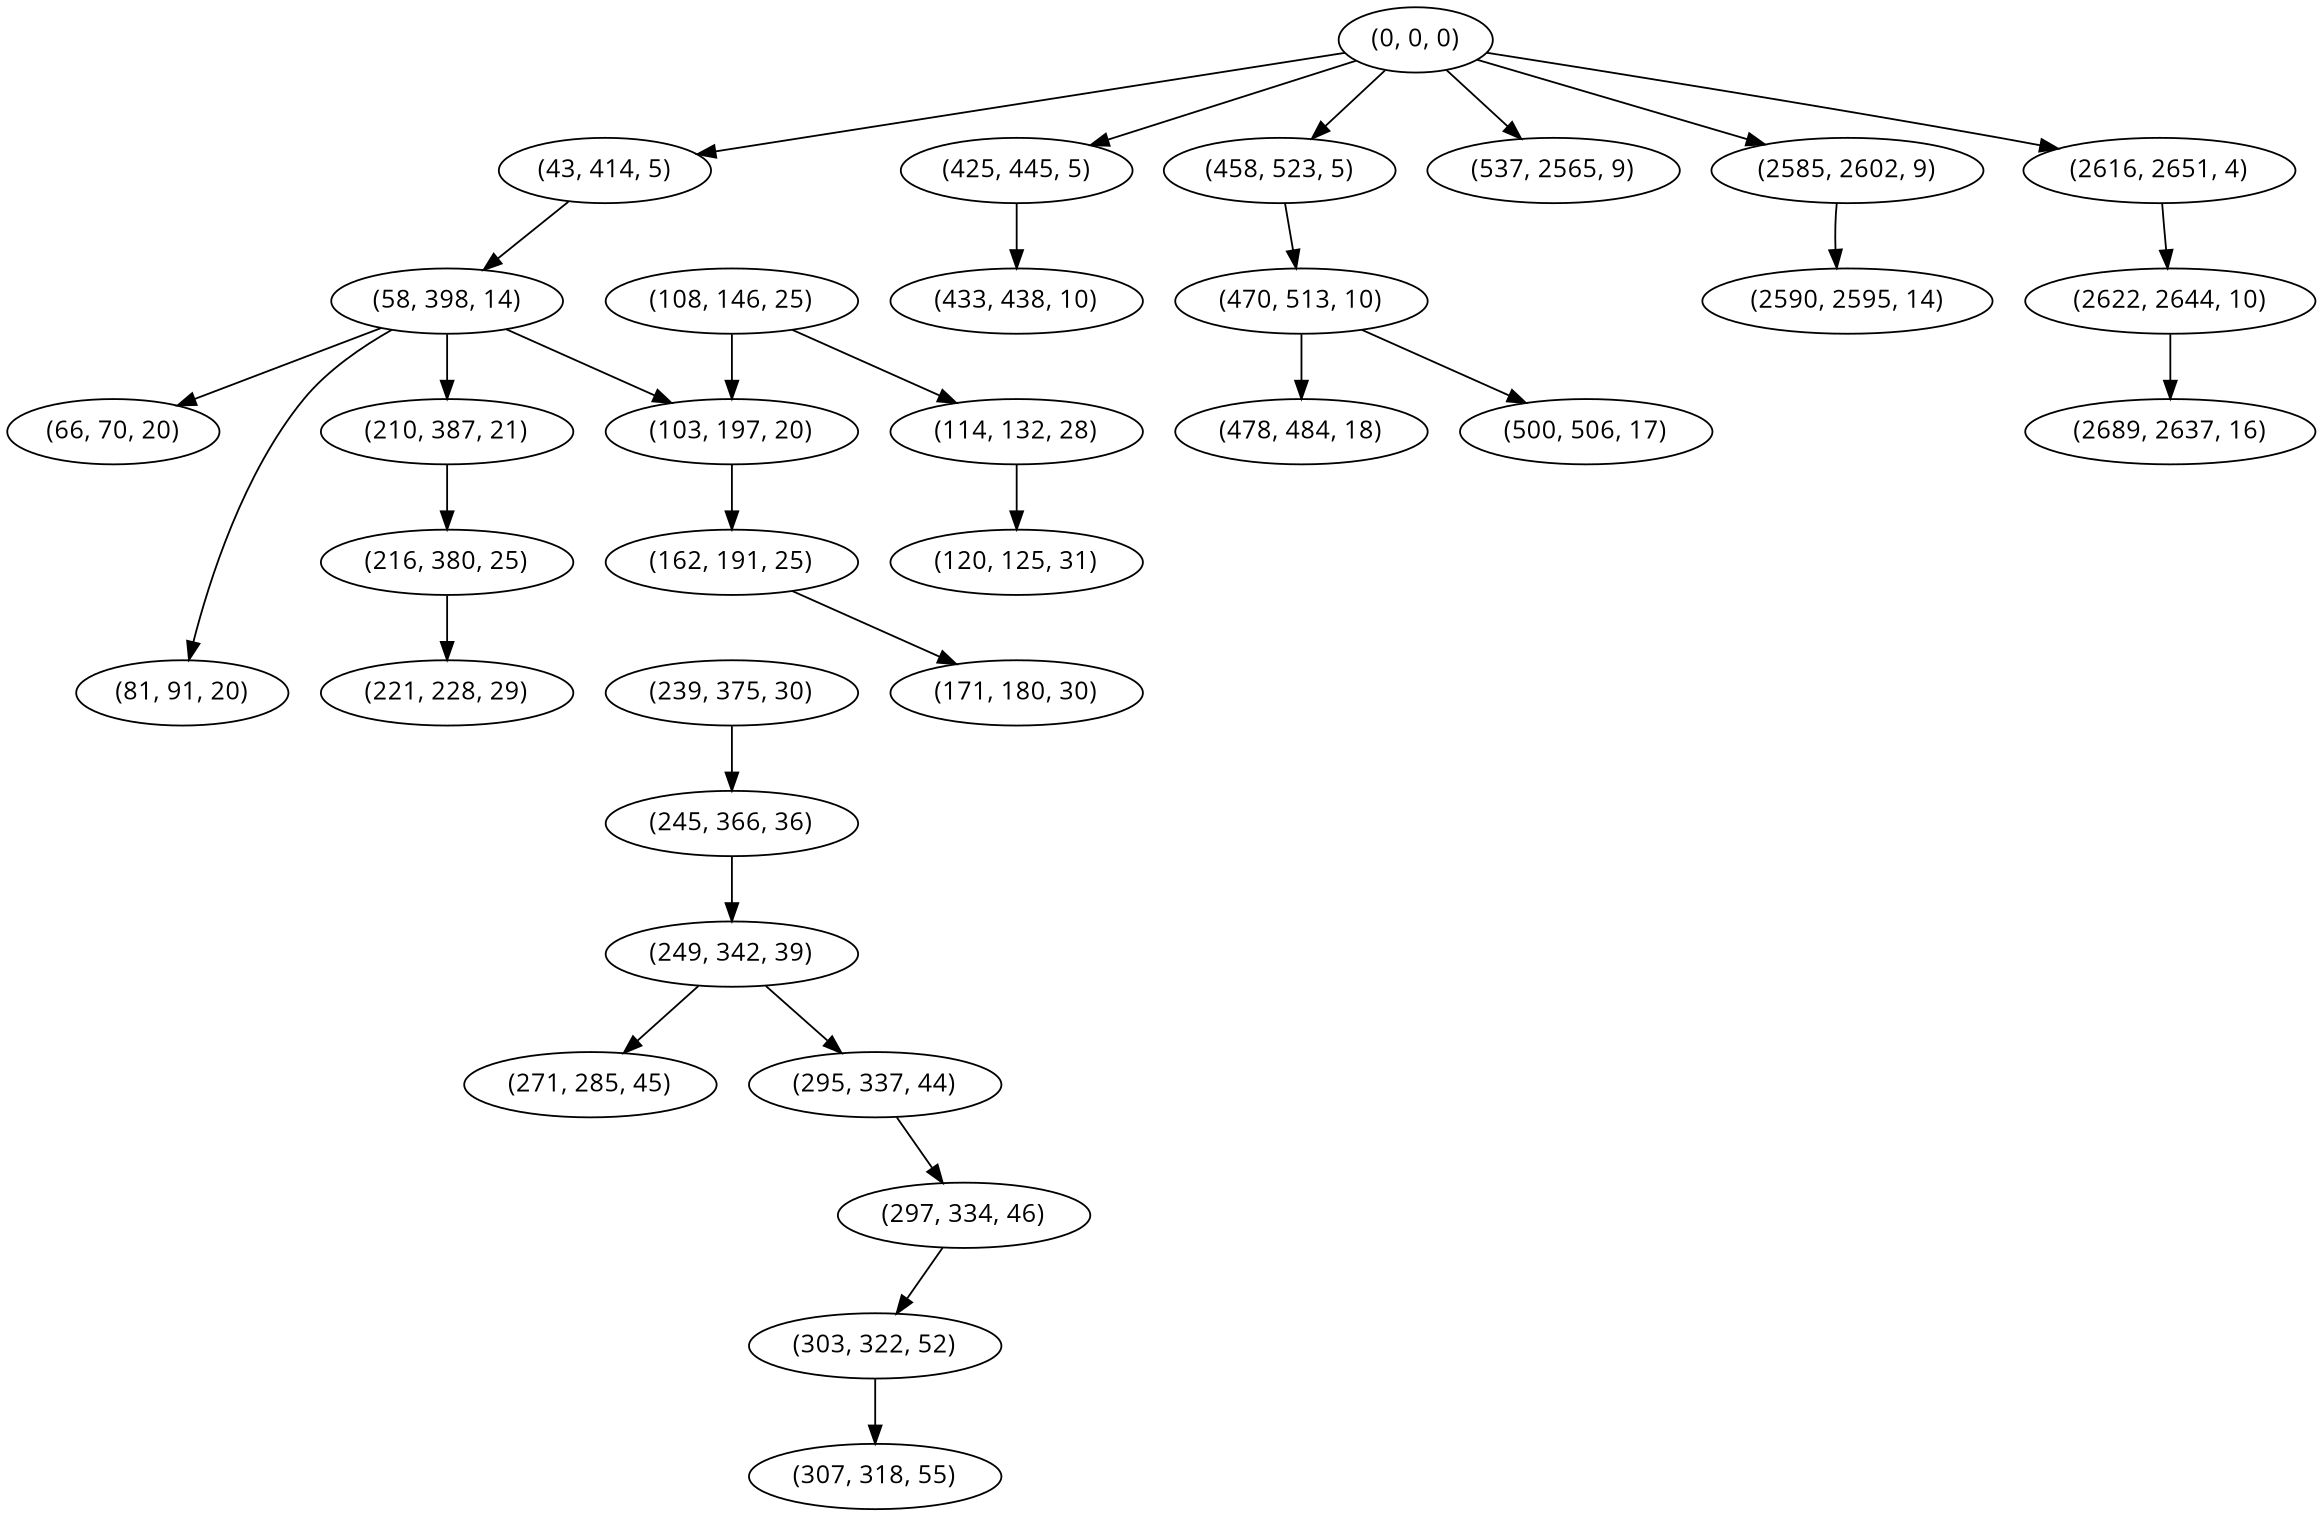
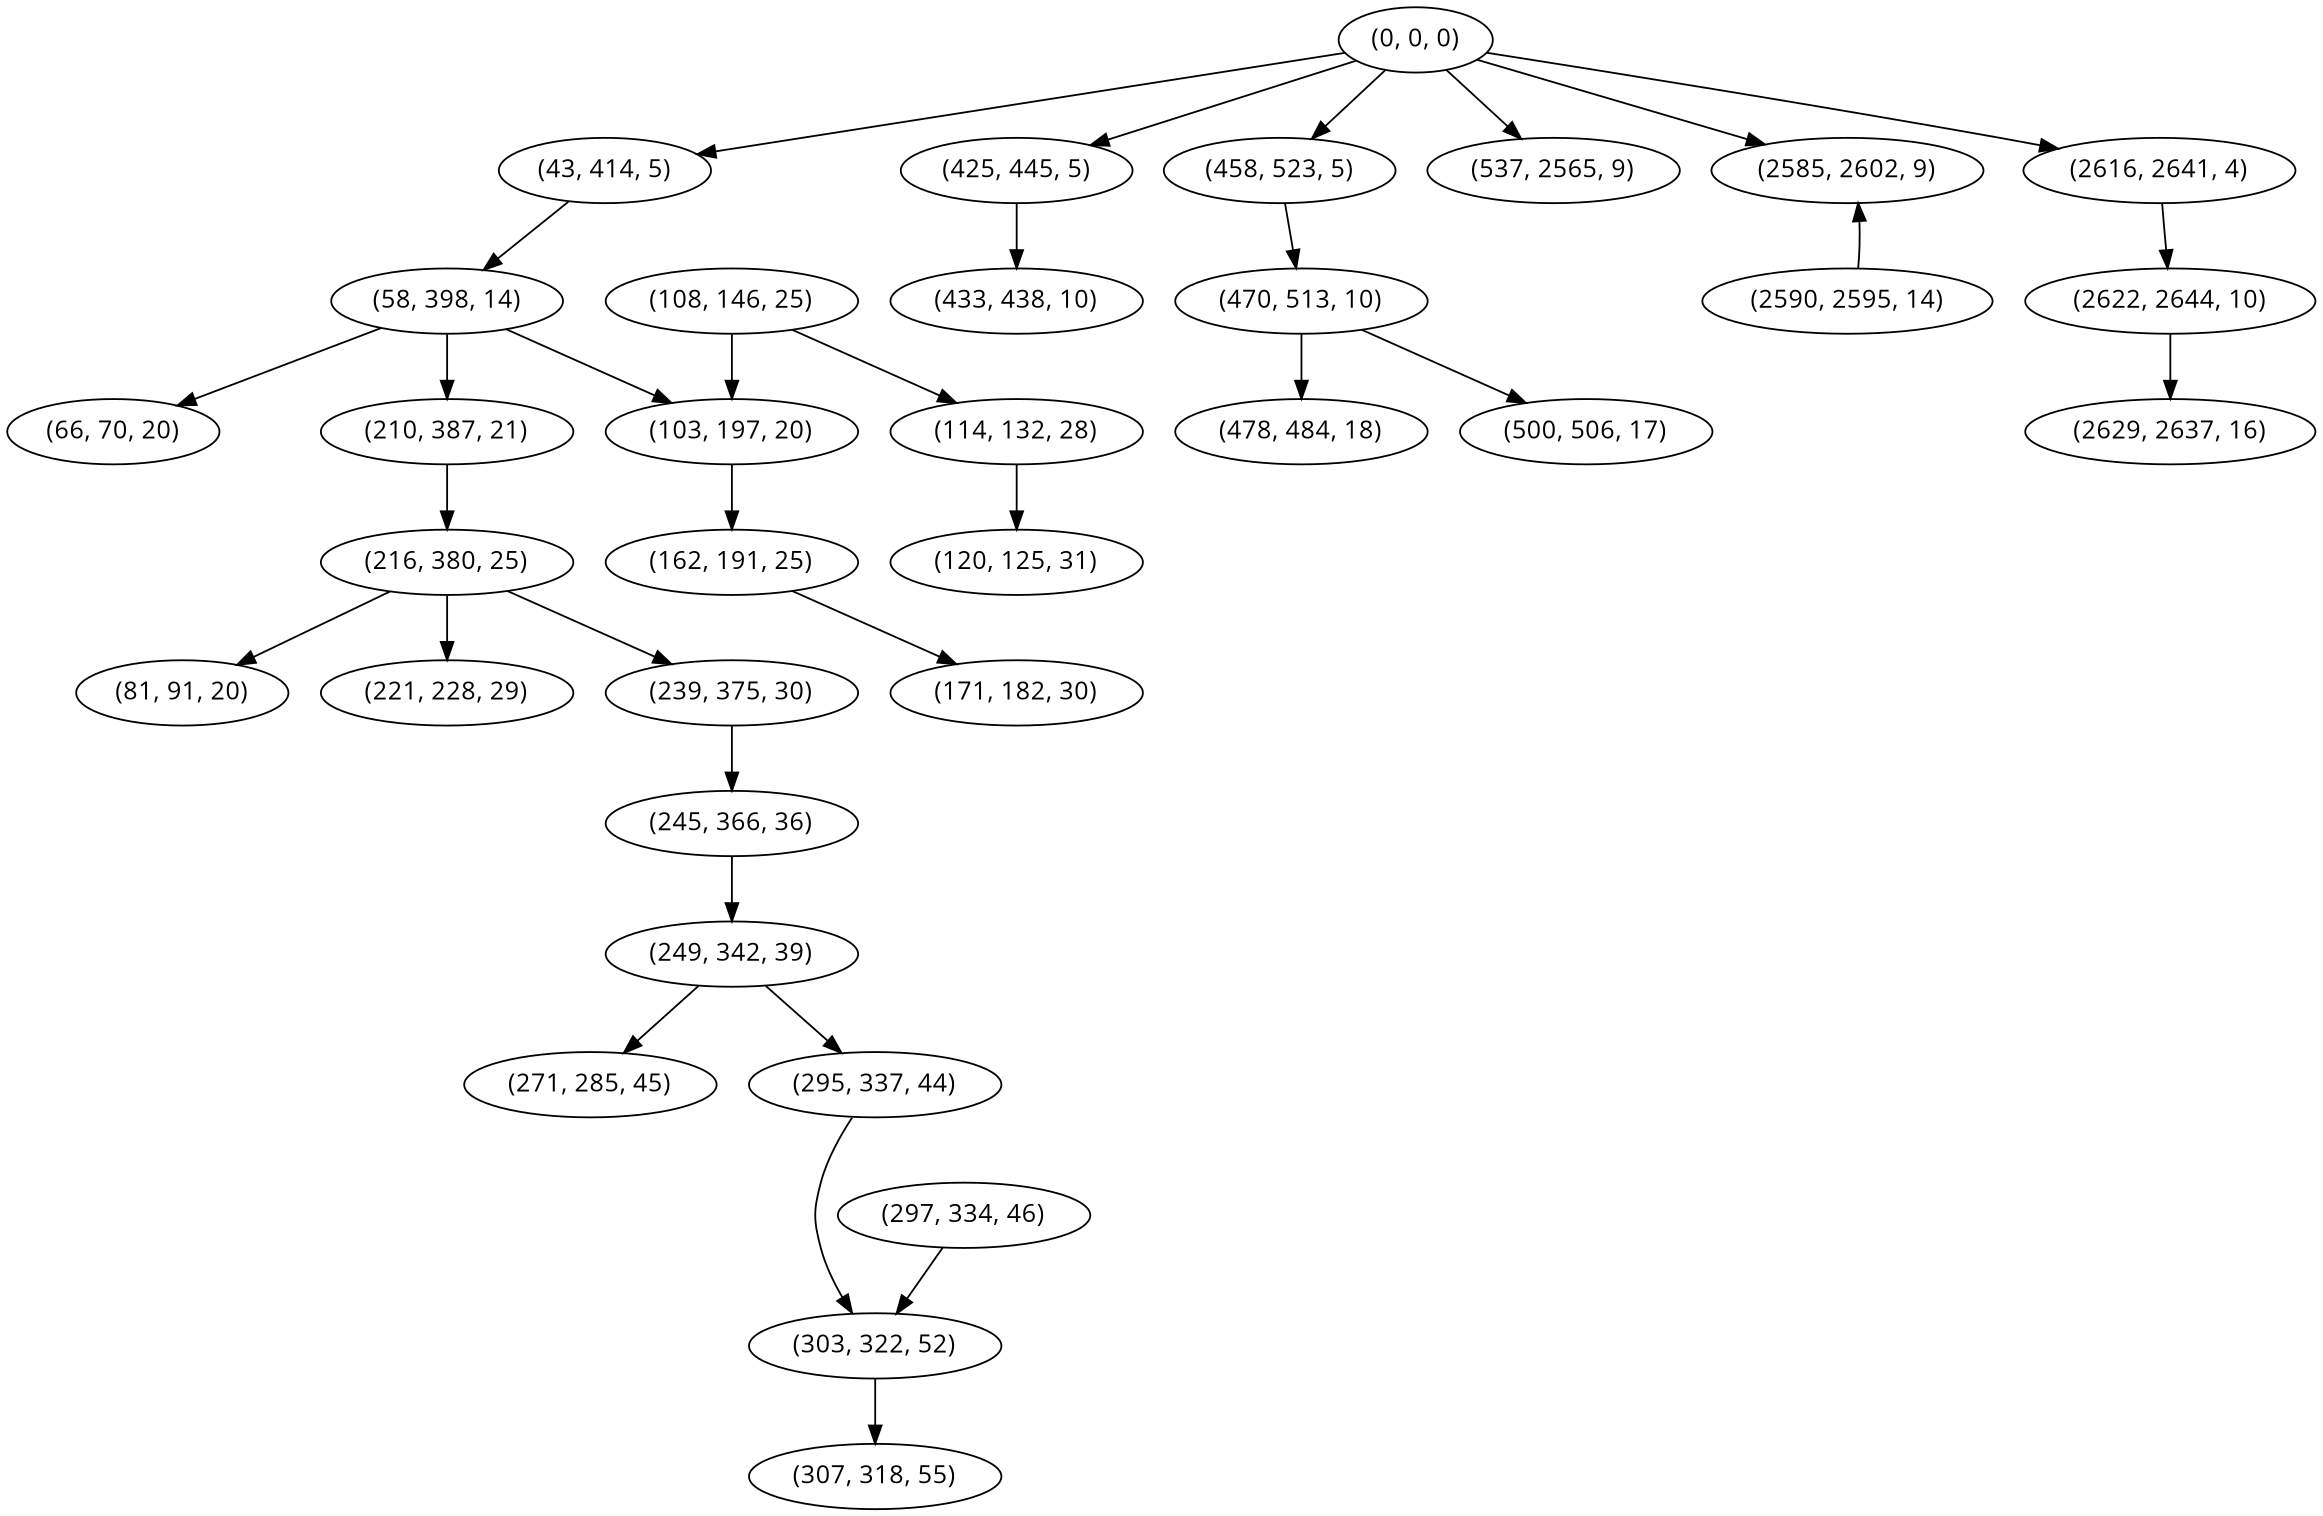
(2159, 171) -> (2159, 171)
(1835, 226) -> (1860, 245)
(2170, 432) -> (2170, 432)
(261, 464) -> (321, 624)
none -> (581, 624)
(1017, 693) -> (1017, 693)
(914, 1142) -> (816, 1206)
